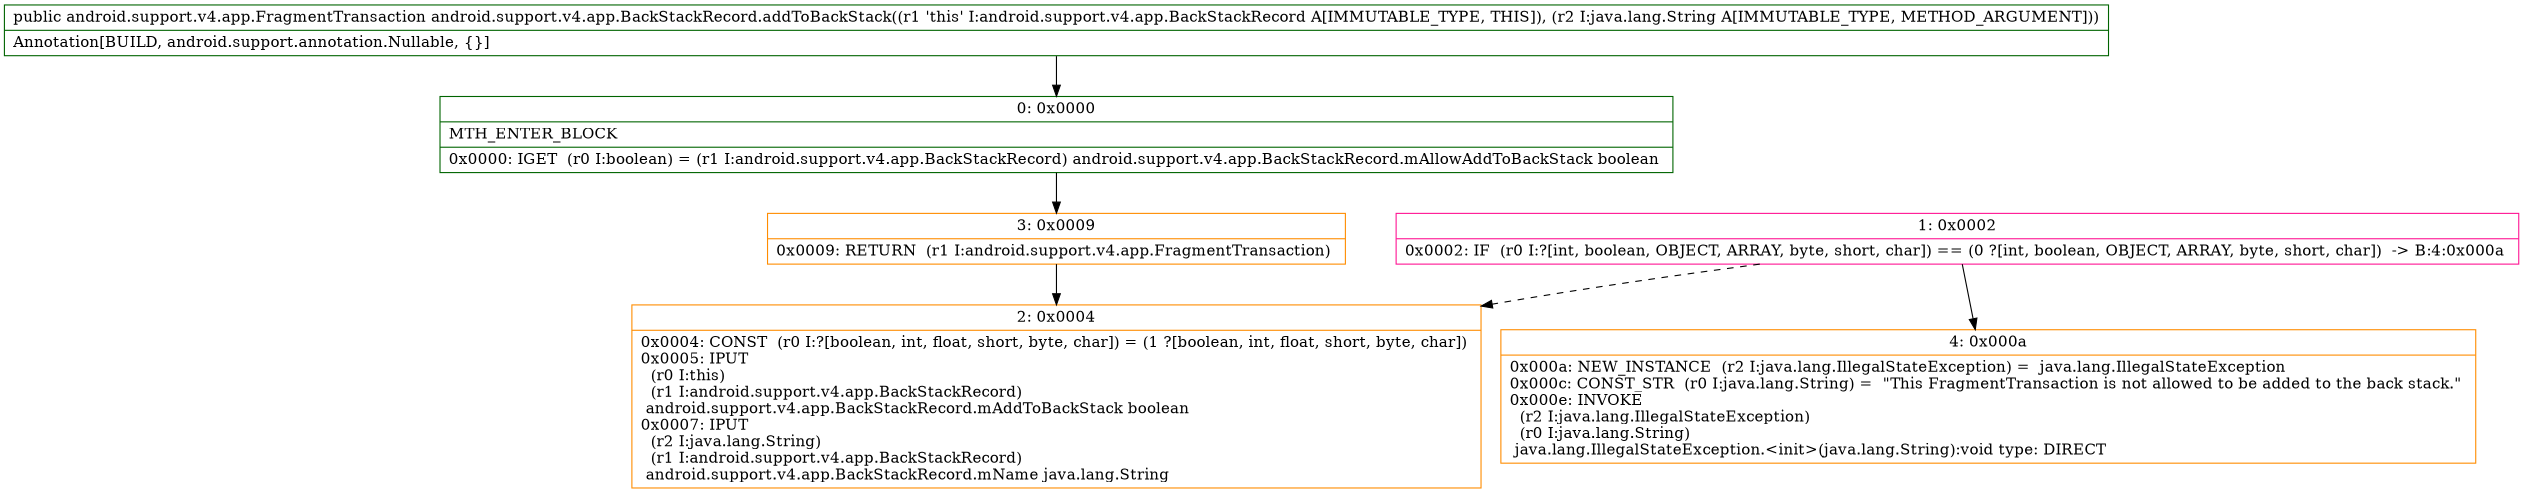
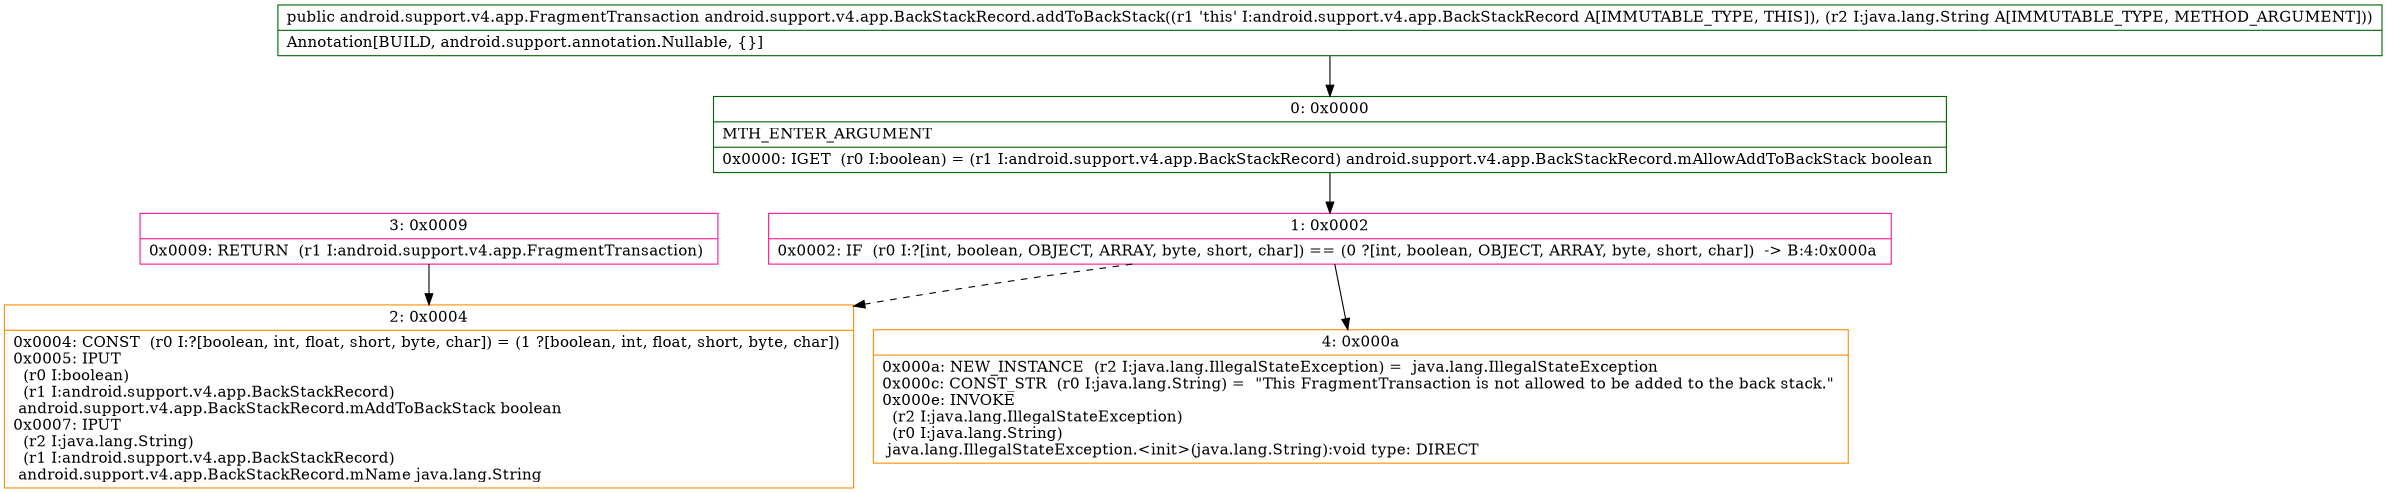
(534, 134) -> (828, 134)
(1056, 187) -> (1330, 187)
(1056, 239) -> (429, 239)
(683, 375) -> (72, 375)
